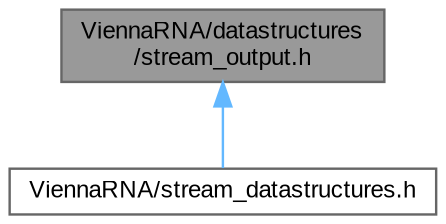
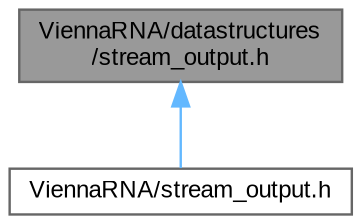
(223, 192) -> (181, 192)
